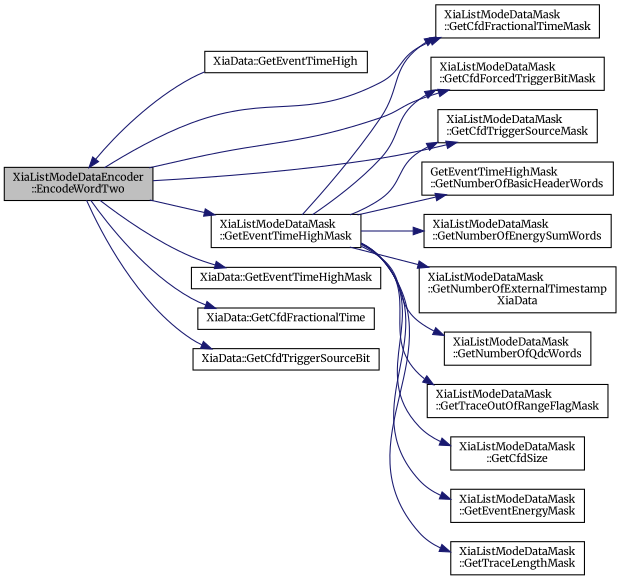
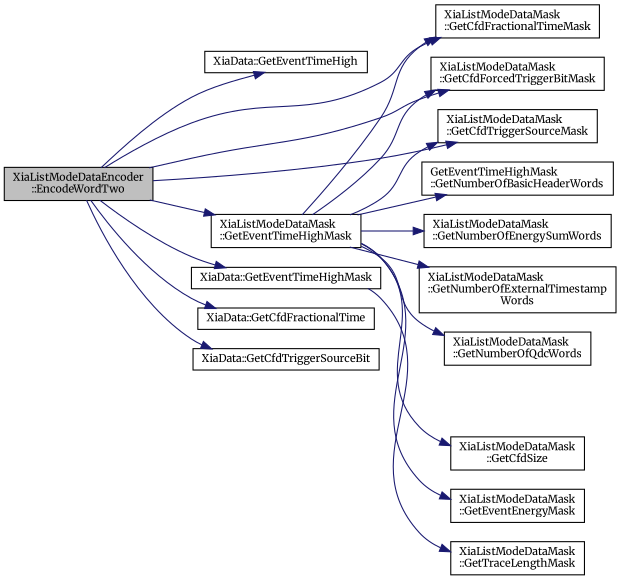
(145, 110) -> (171, 110)
(518, 290) -> (518, 290)
(518, 401) -> none
(391, 446) -> (401, 413)
